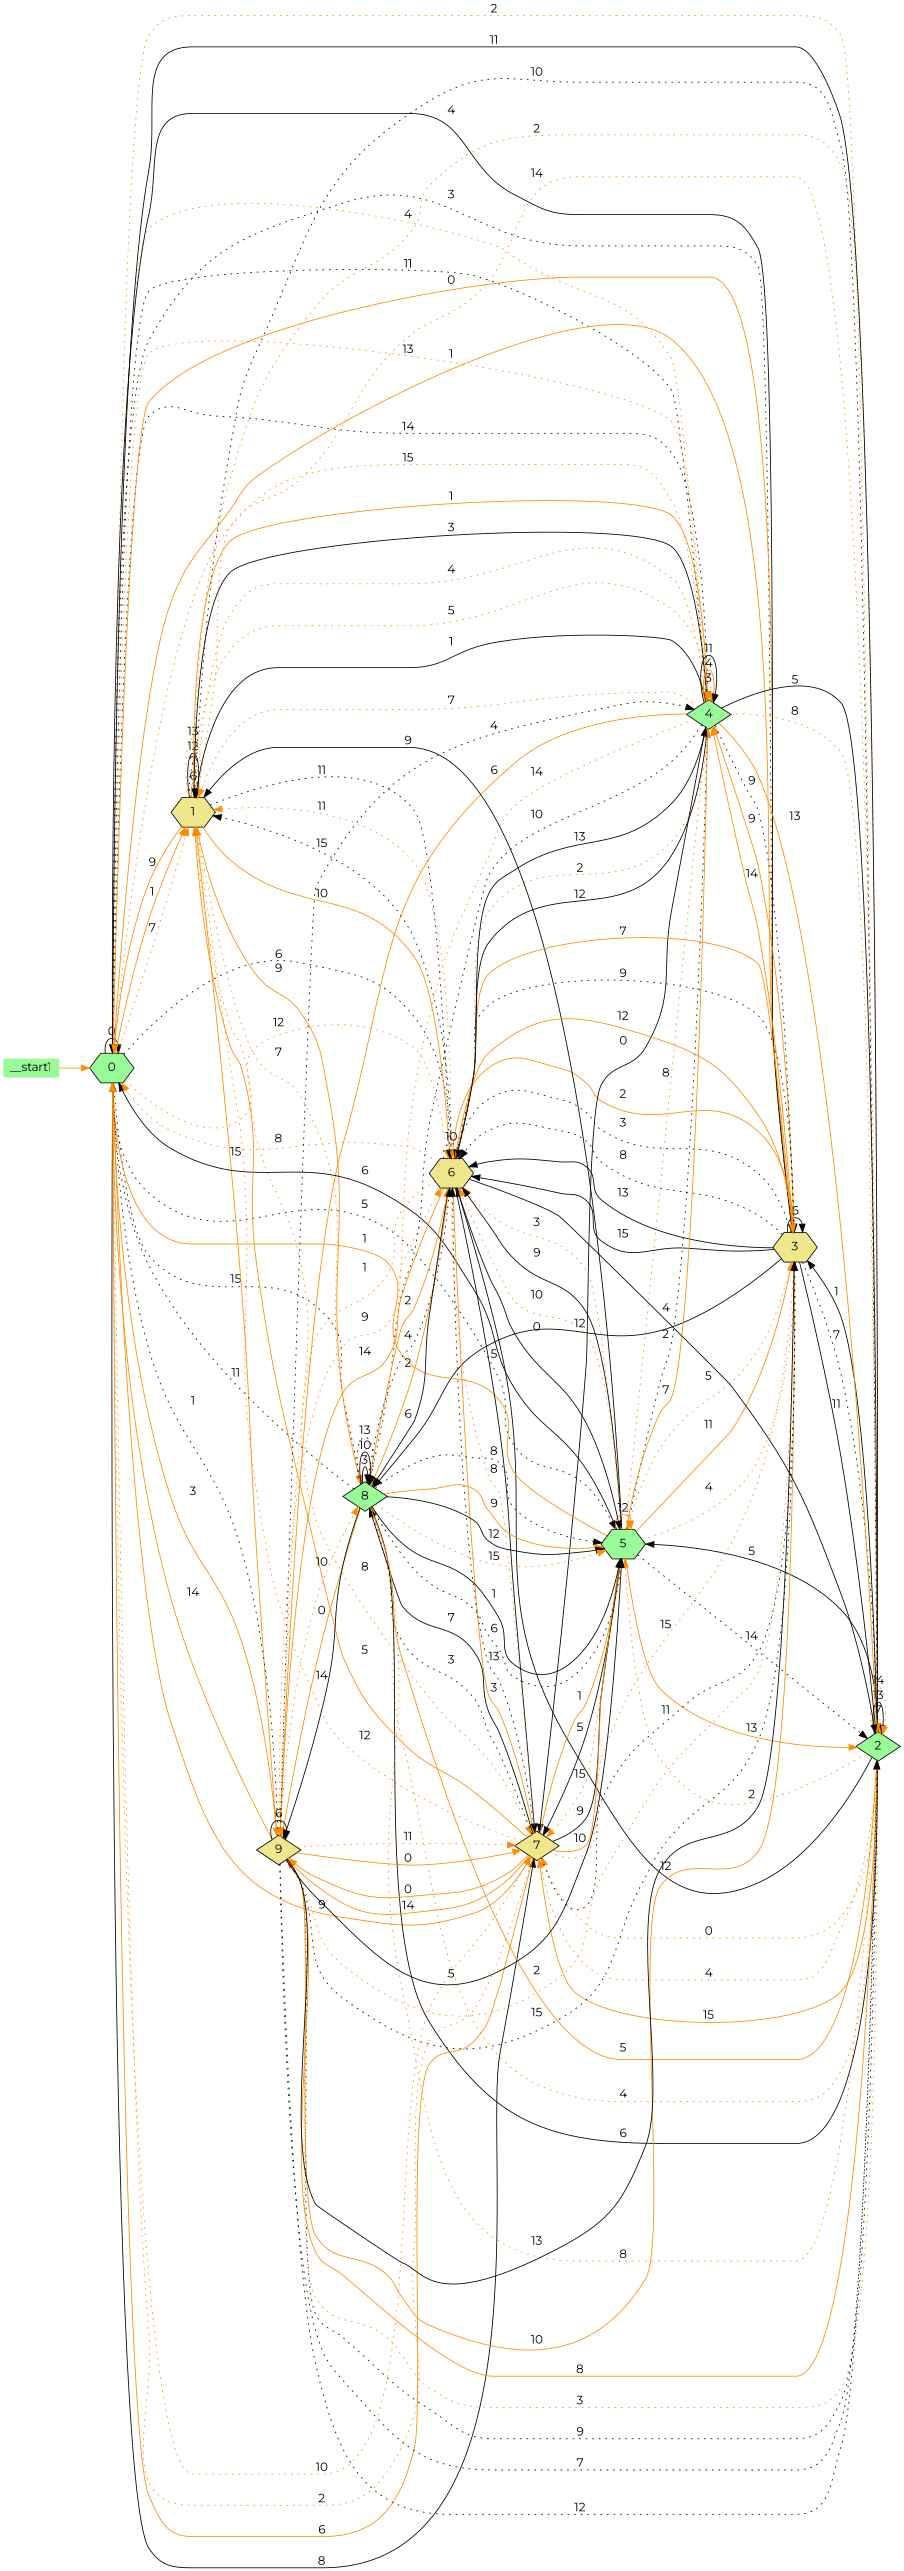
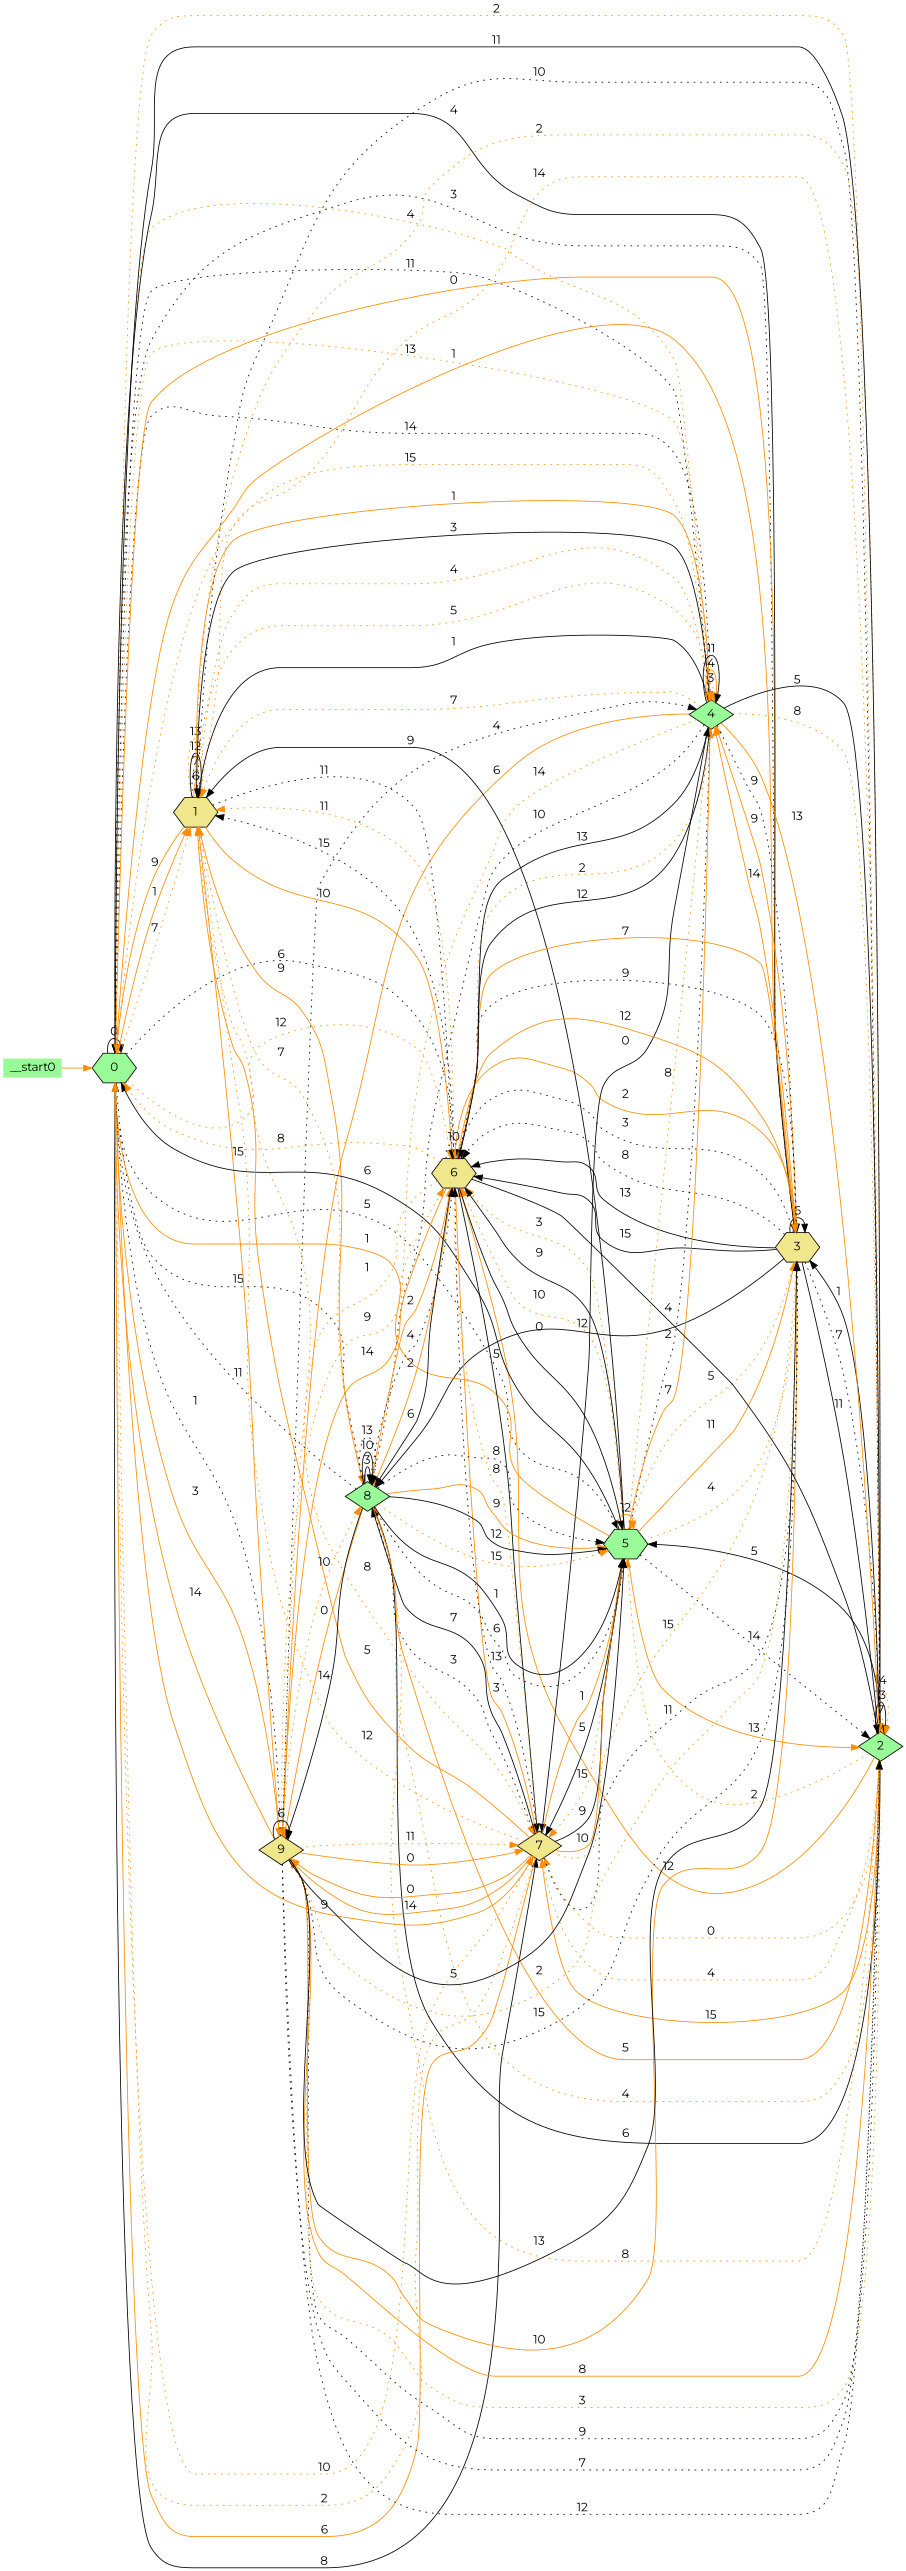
(31, 1068) -> (32, 1068)
(533, 1662) -> (536, 1662)
